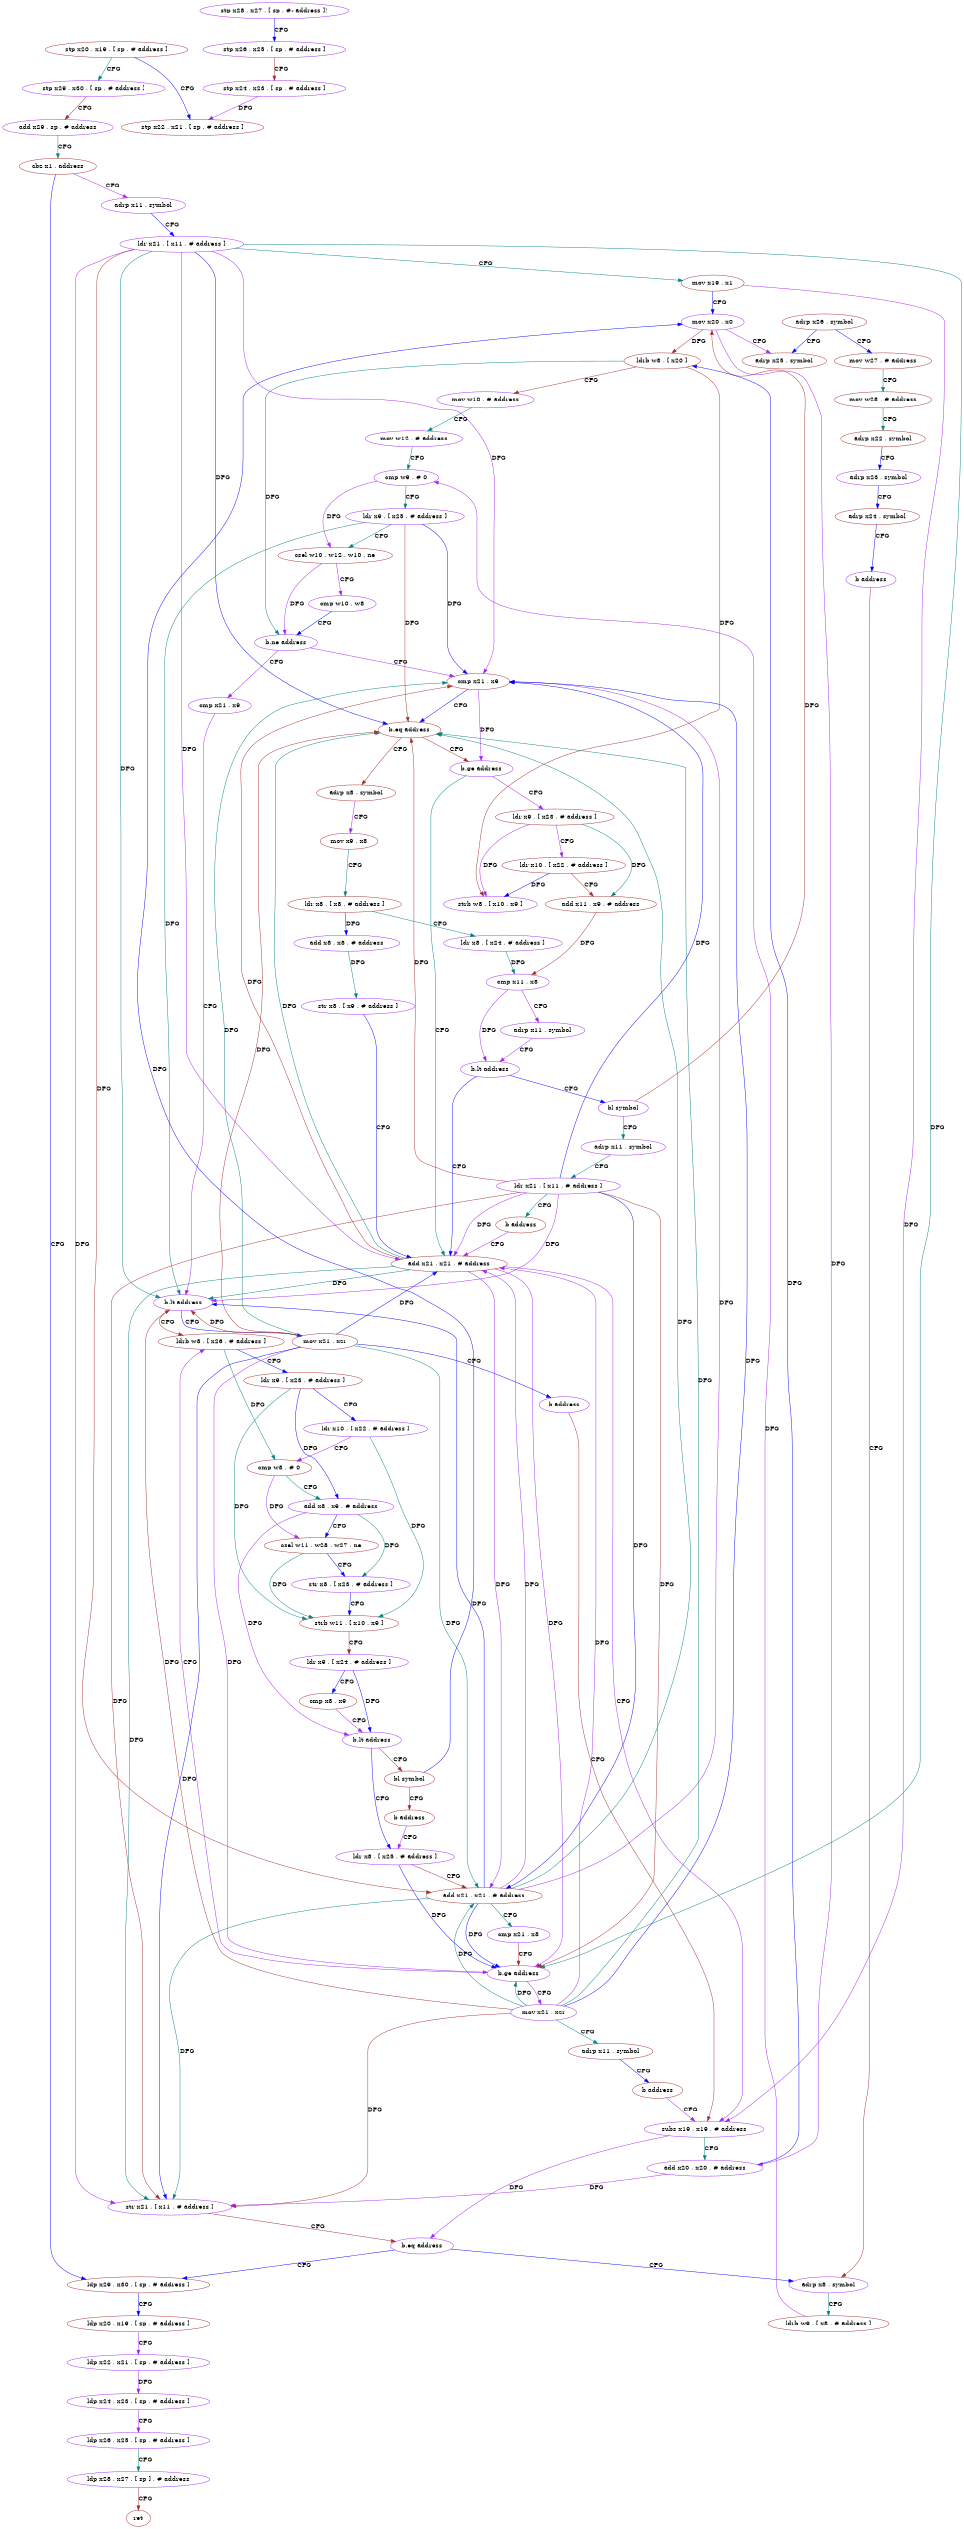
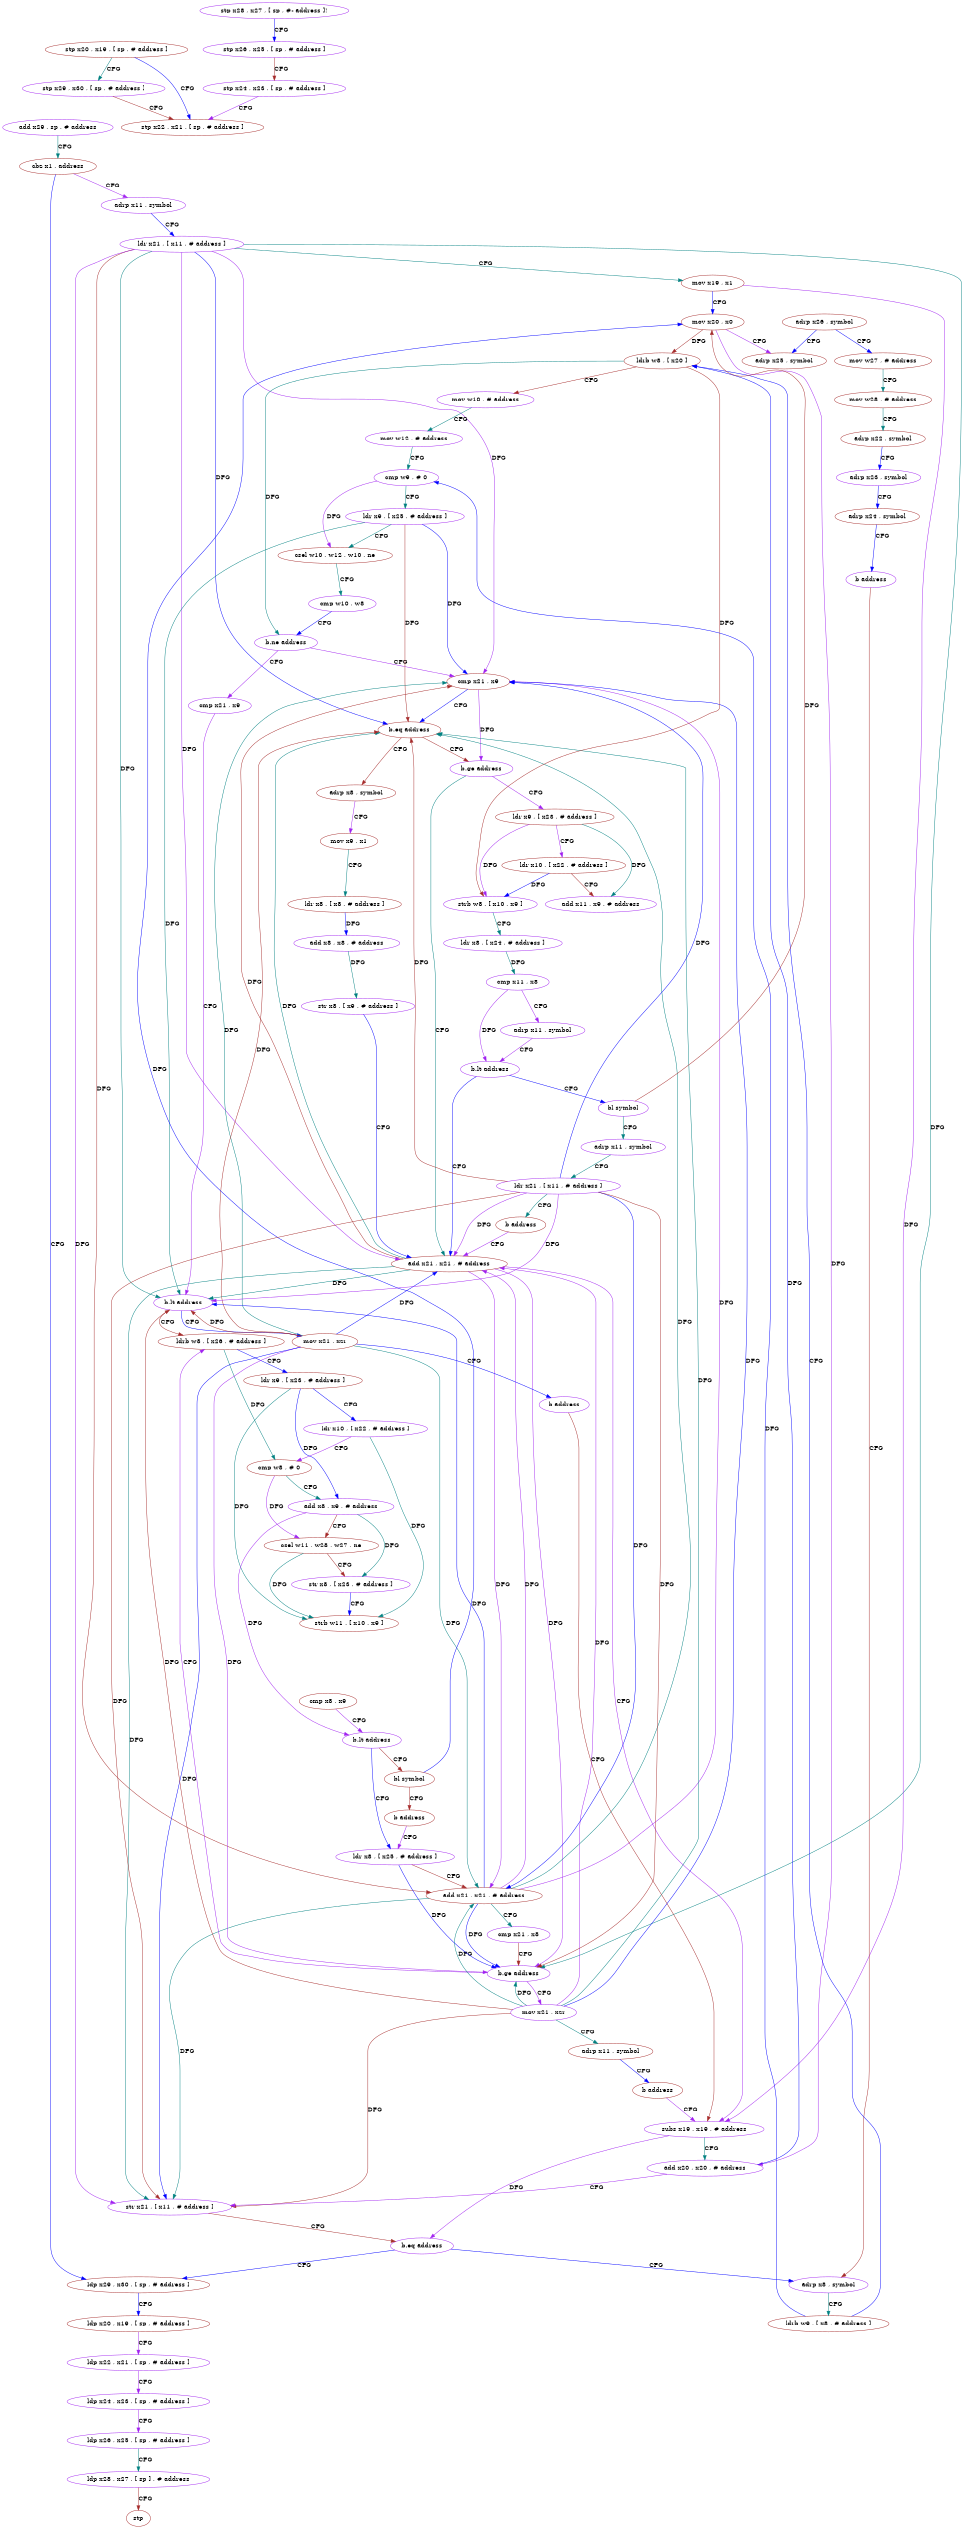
(77, 106) -> (141, 107)
(246, 108) -> (246, 108)
(713, 322) -> (713, 322)
(338, 577) -> (338, 577)
(293, 591) -> none
(349, 841) -> (349, 841)
(601, 904) -> (601, 904)
(421, 923) -> (496, 922)
(571, 947) -> none
(771, 1284) -> (771, 1284)
none -> (809, 1321)
(332, 1524) -> (332, 1524)
(335, 1563) -> (335, 1563)
(349, 1662) -> none
(597, 2188) -> (597, 2188)
(146, 2382) -> (146, 2382)
(138, 2518) -> (138, 2518)
